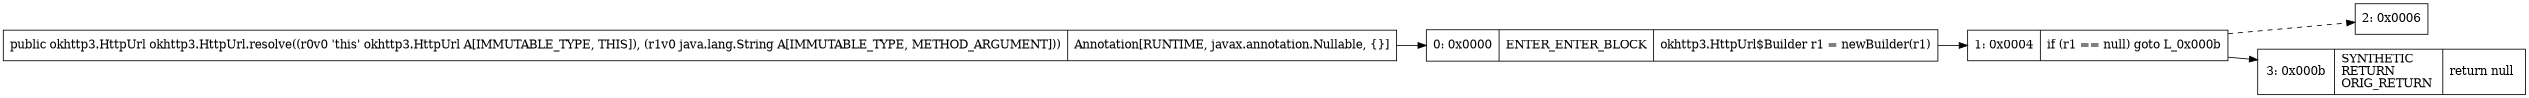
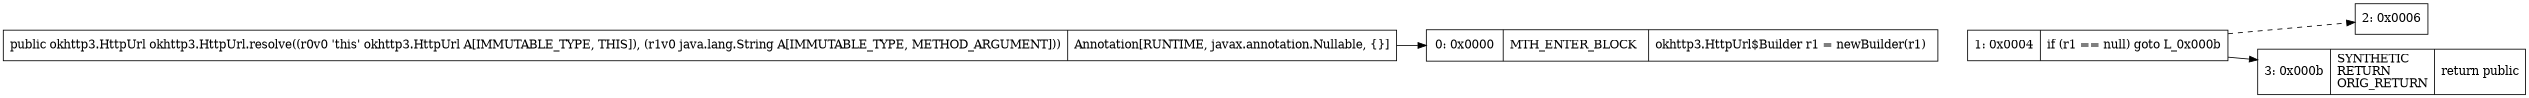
(1576, 45) -> (1573, 45)
(1949, 45) -> none
(2482, 71) -> (2480, 71)
